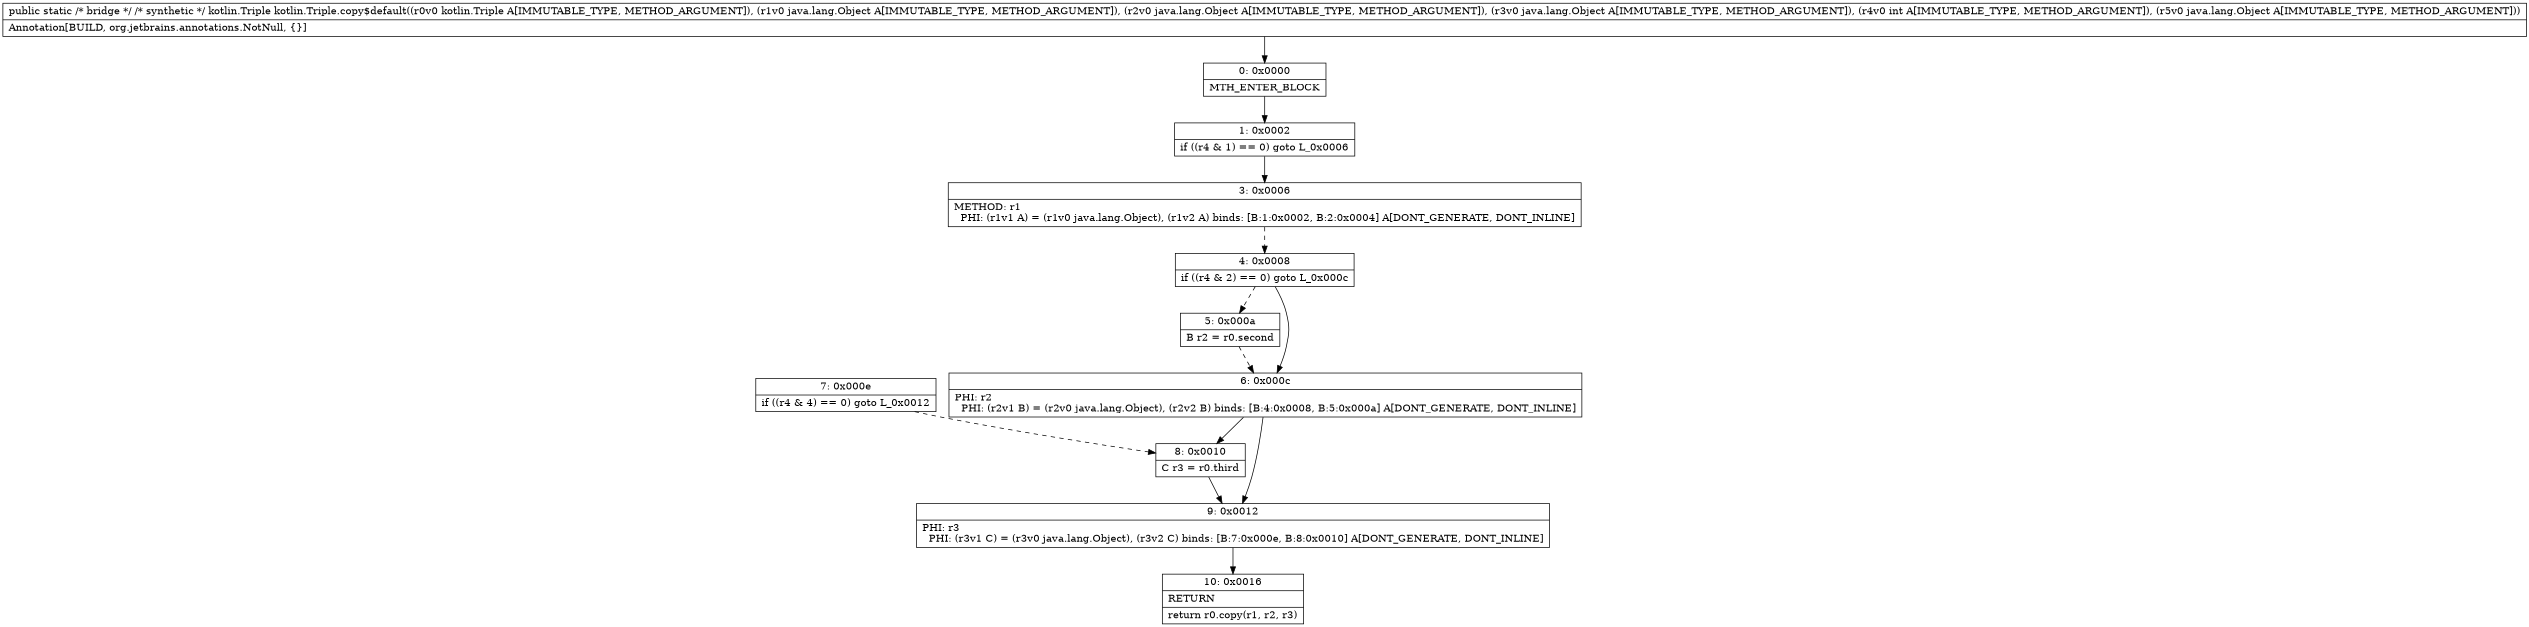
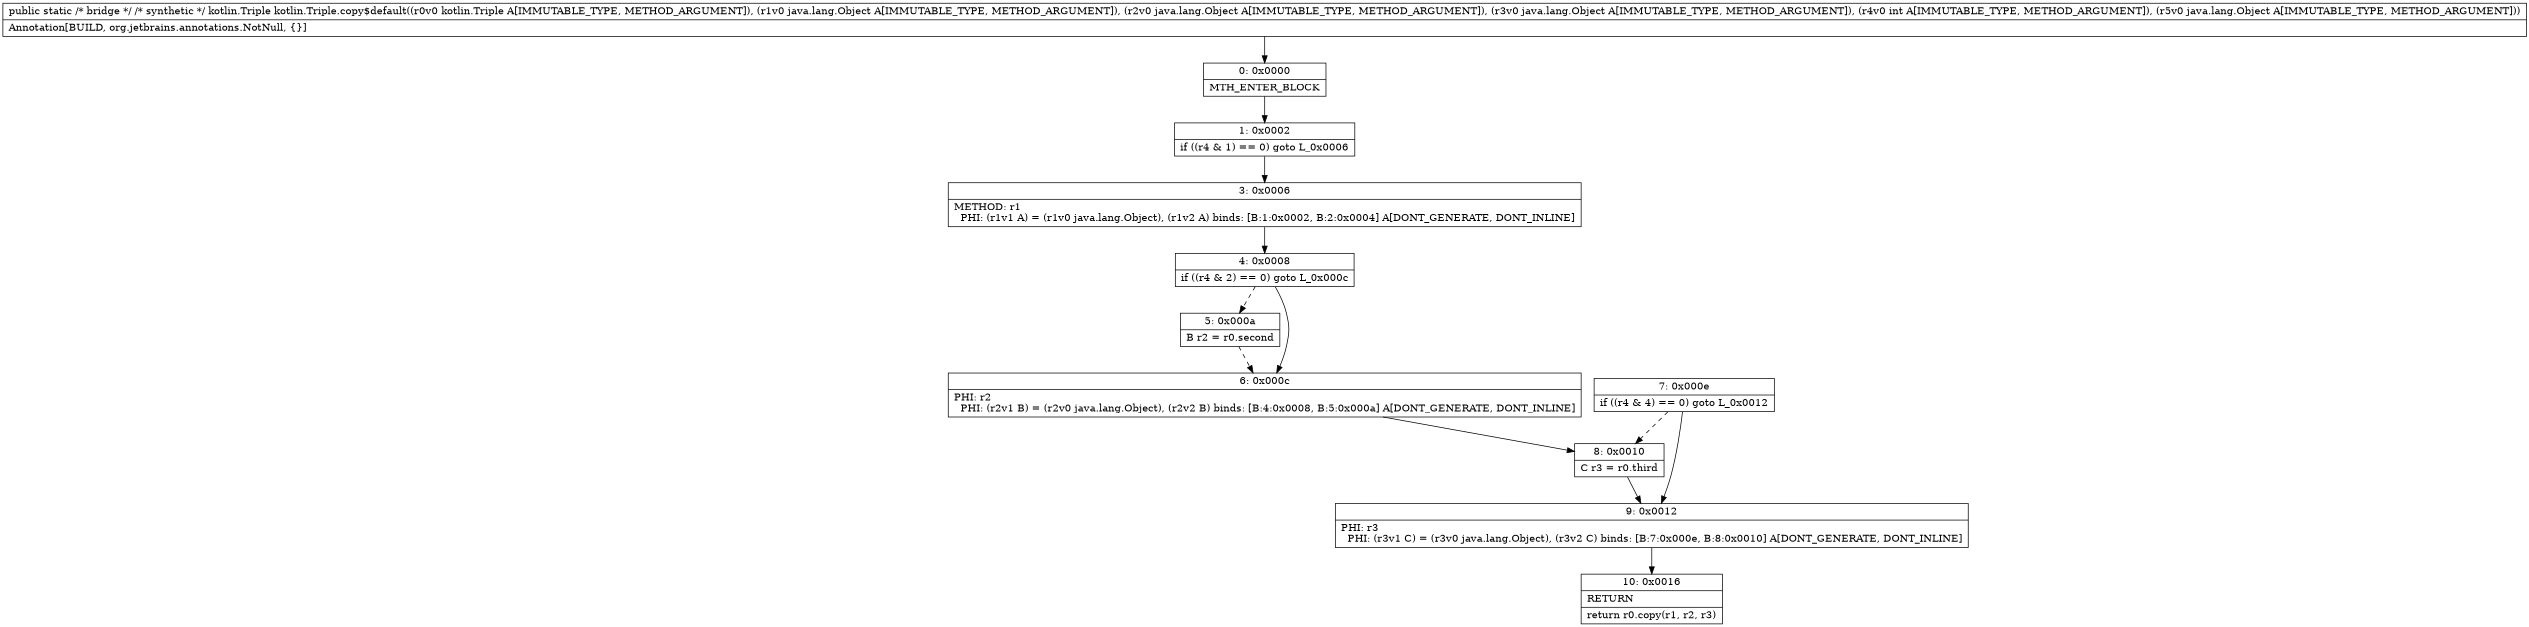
(1265, 237) -> (1265, 237)
(1256, 457) -> (1676, 455)
